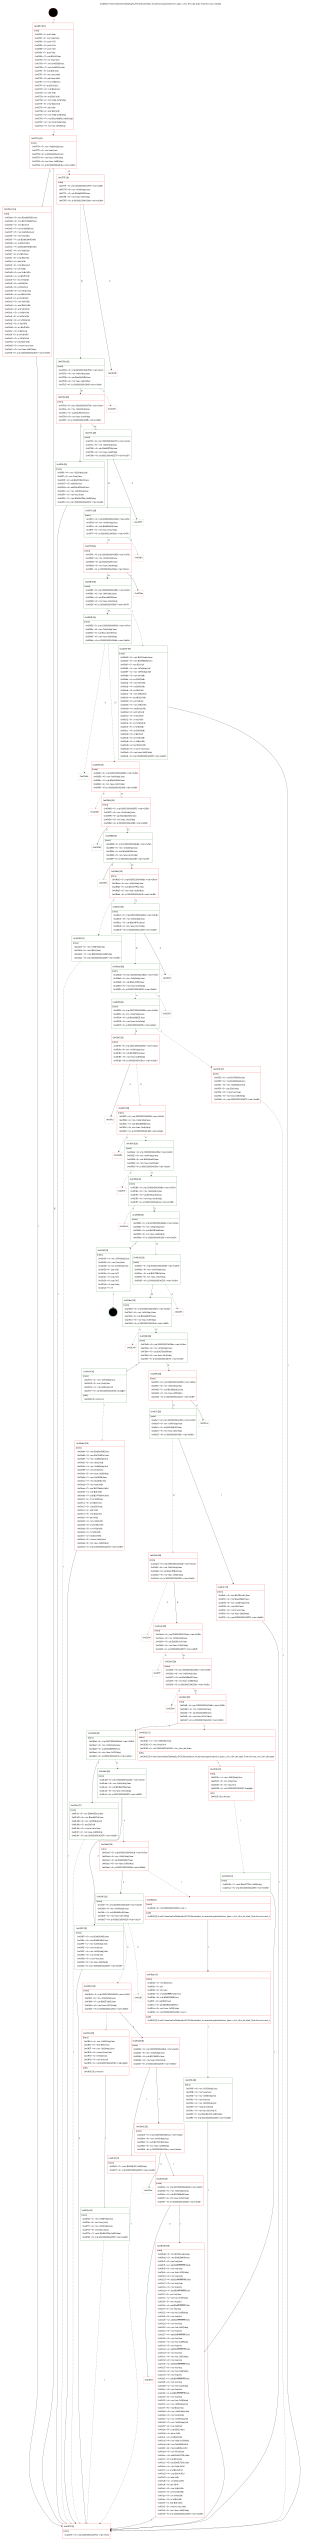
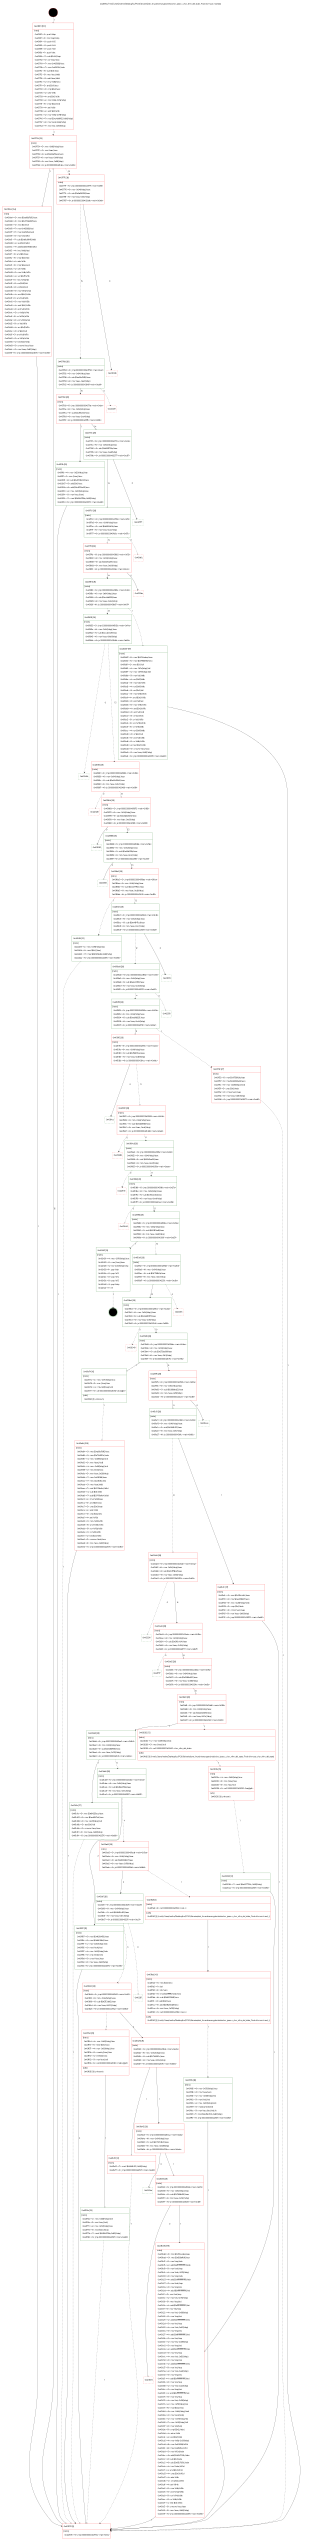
(170, 1709) -> none
